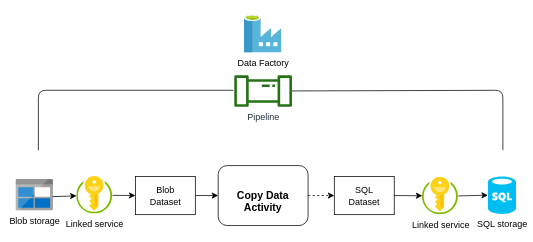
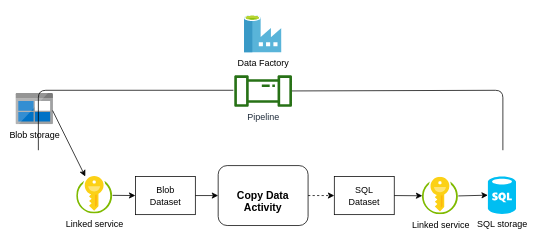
(34, 195) -> (34, 109)
